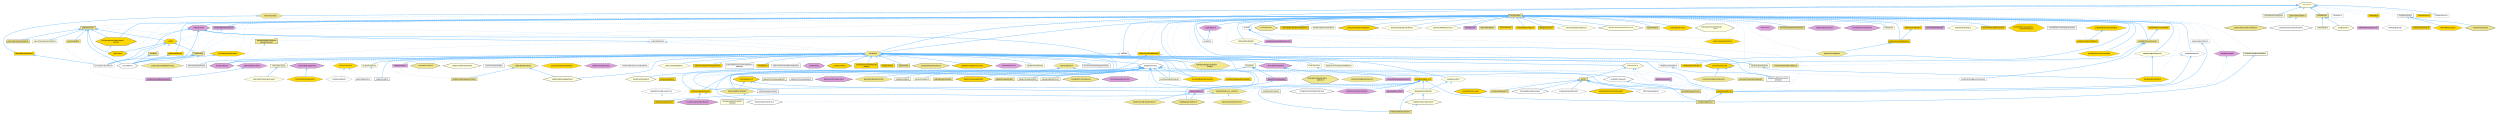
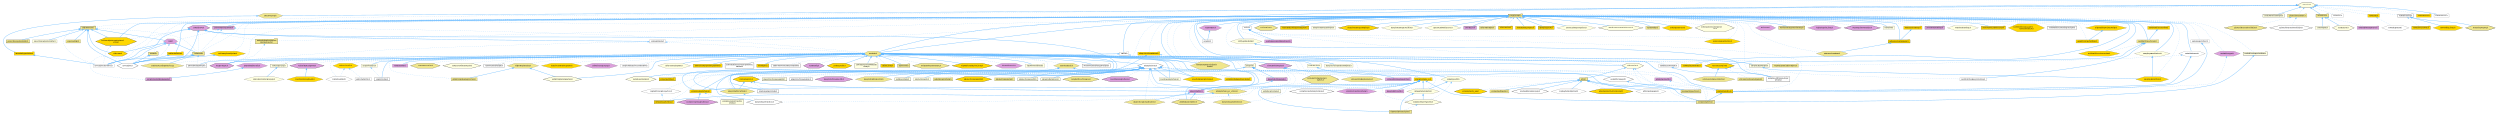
(171, 41) -> (171, 41)
(866, 66) -> (866, 66)
